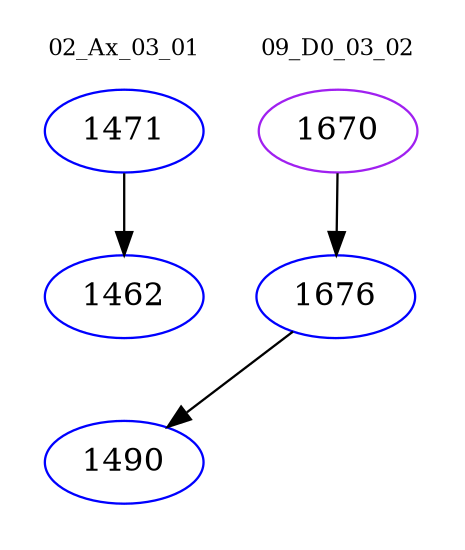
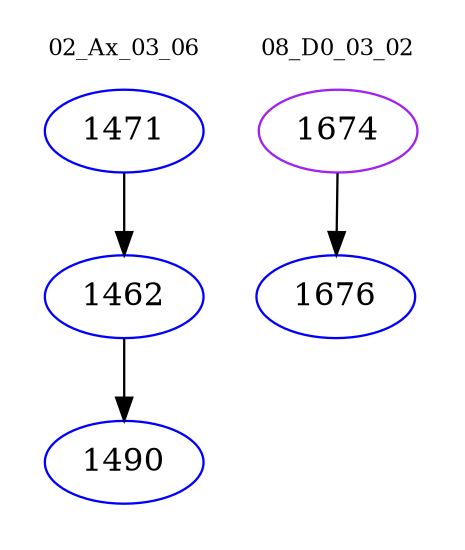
(124, 49) -> (124, 49)
(338, 49) -> (338, 49)
(338, 131) -> (338, 131)
(240, 372) -> (124, 368)
